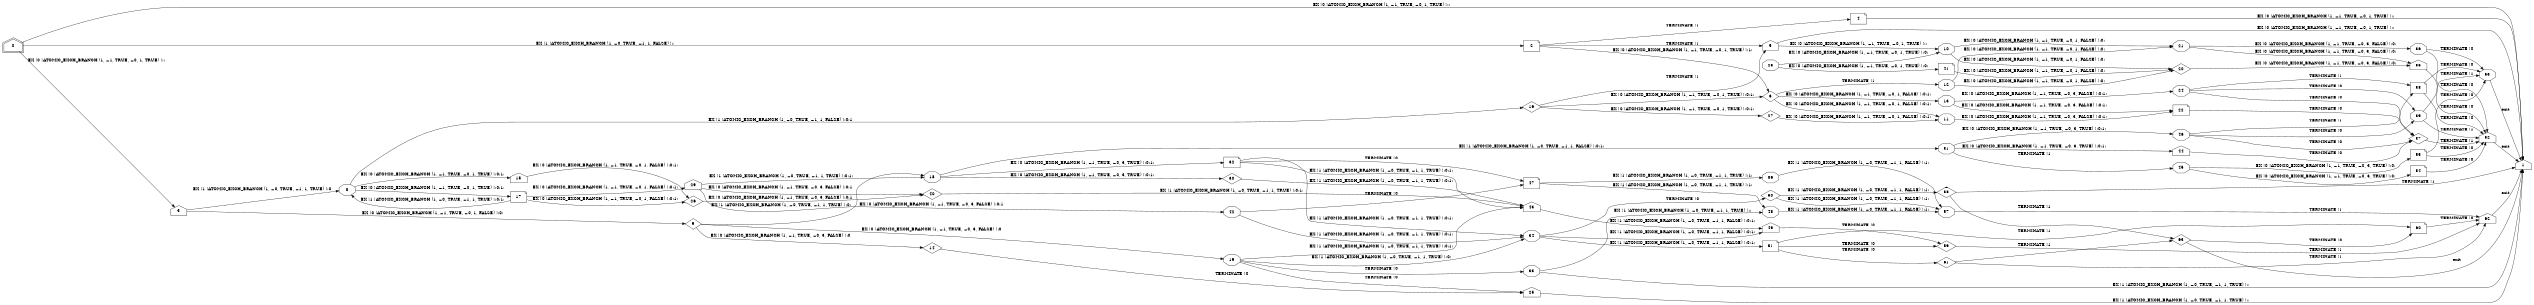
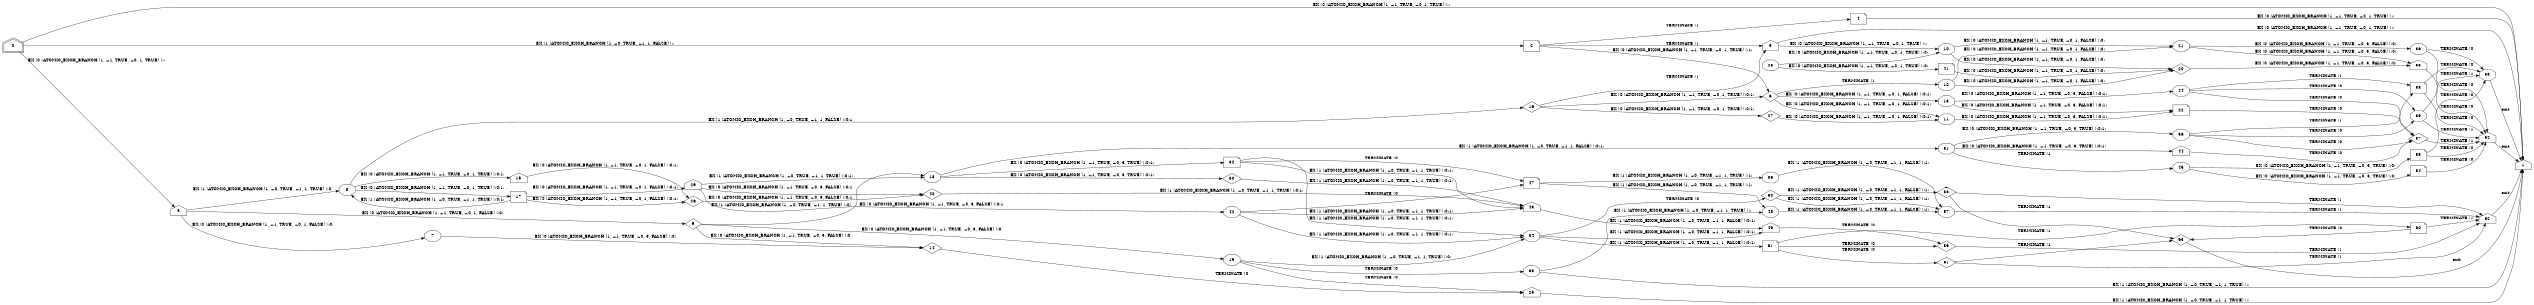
(2181, 135) -> (2181, 135)
(2235, 188) -> (2218, 201)
(2457, 218) -> (2457, 218)
none -> (433, 236)
(2301, 245) -> (2302, 235)
(1391, 253) -> (1380, 215)
